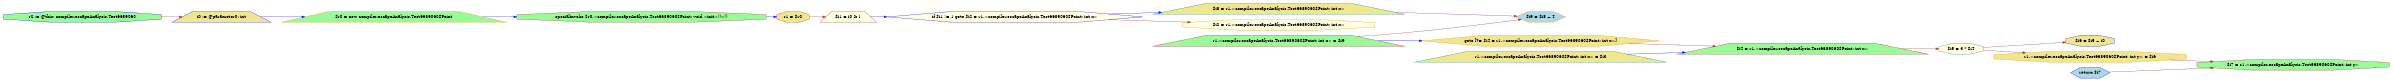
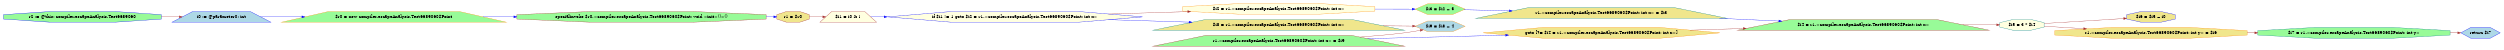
none -> (1440, 9)
(221, 17) -> (221, 17)
(2293, 65) -> (2354, 33)
(2160, 70) -> (2454, 33)
